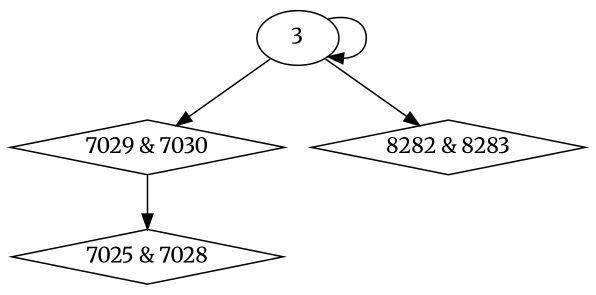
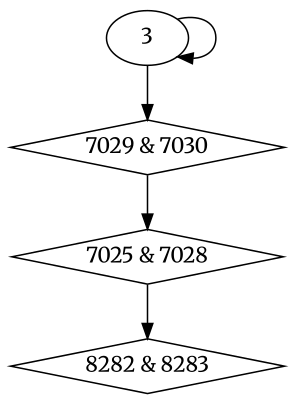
(366, 88) -> (148, 304)
